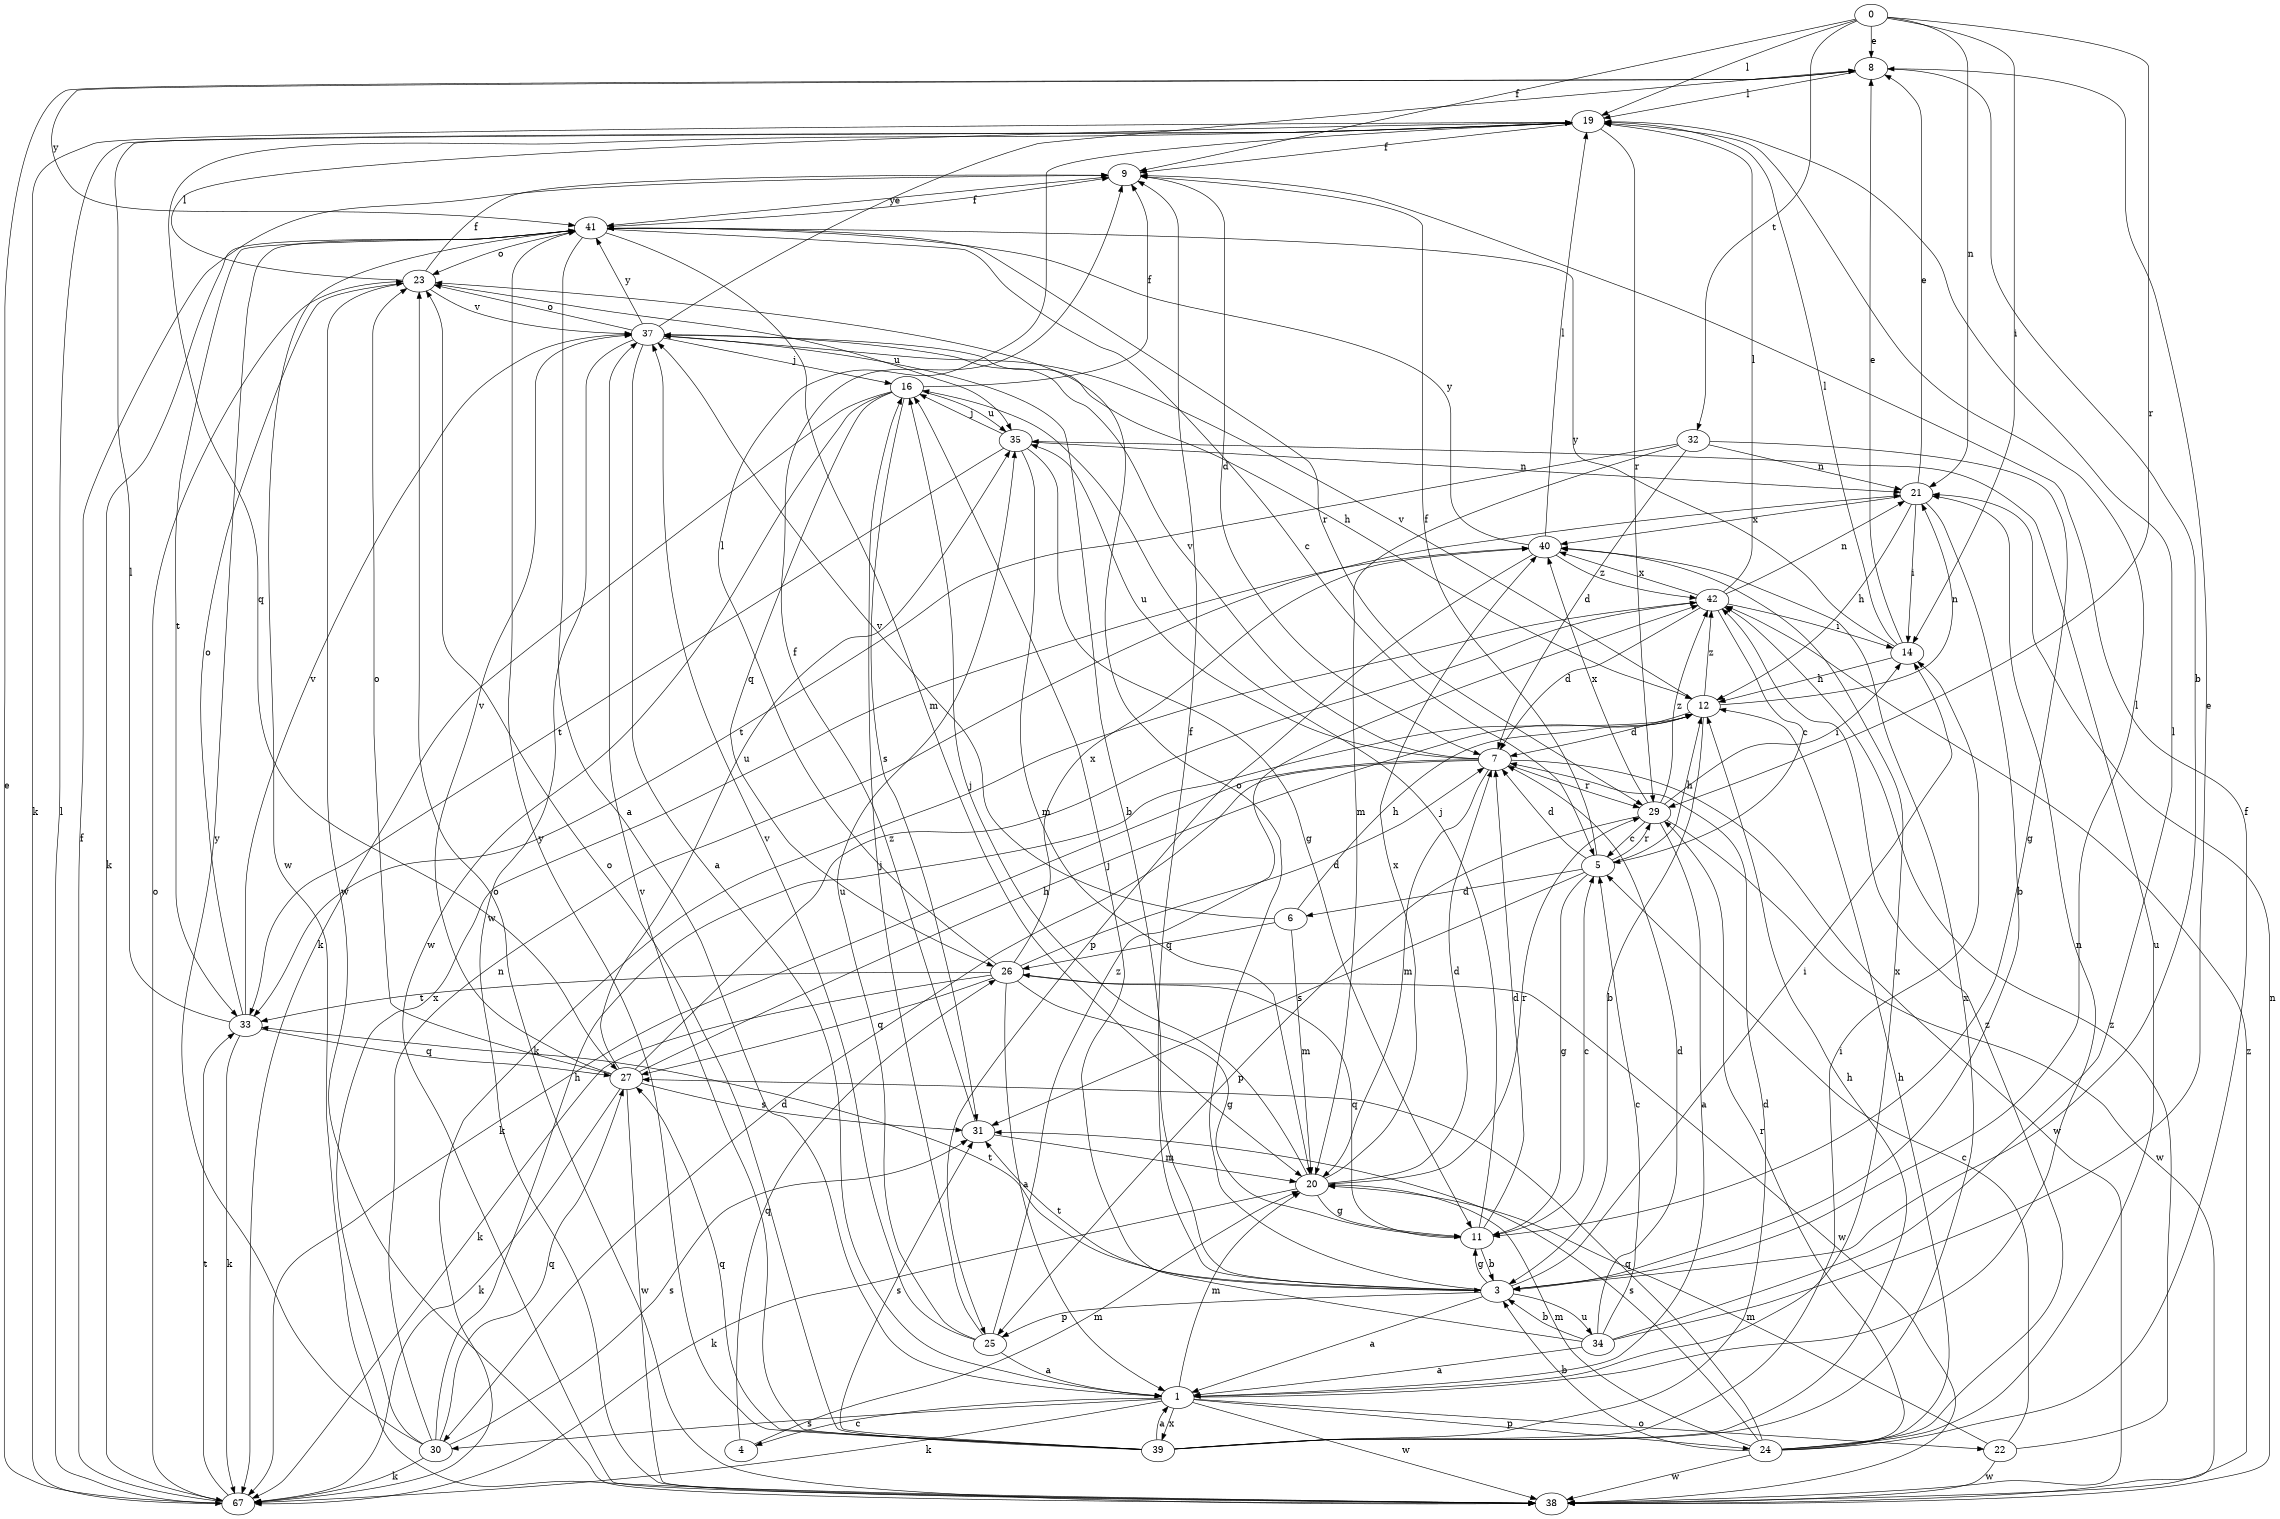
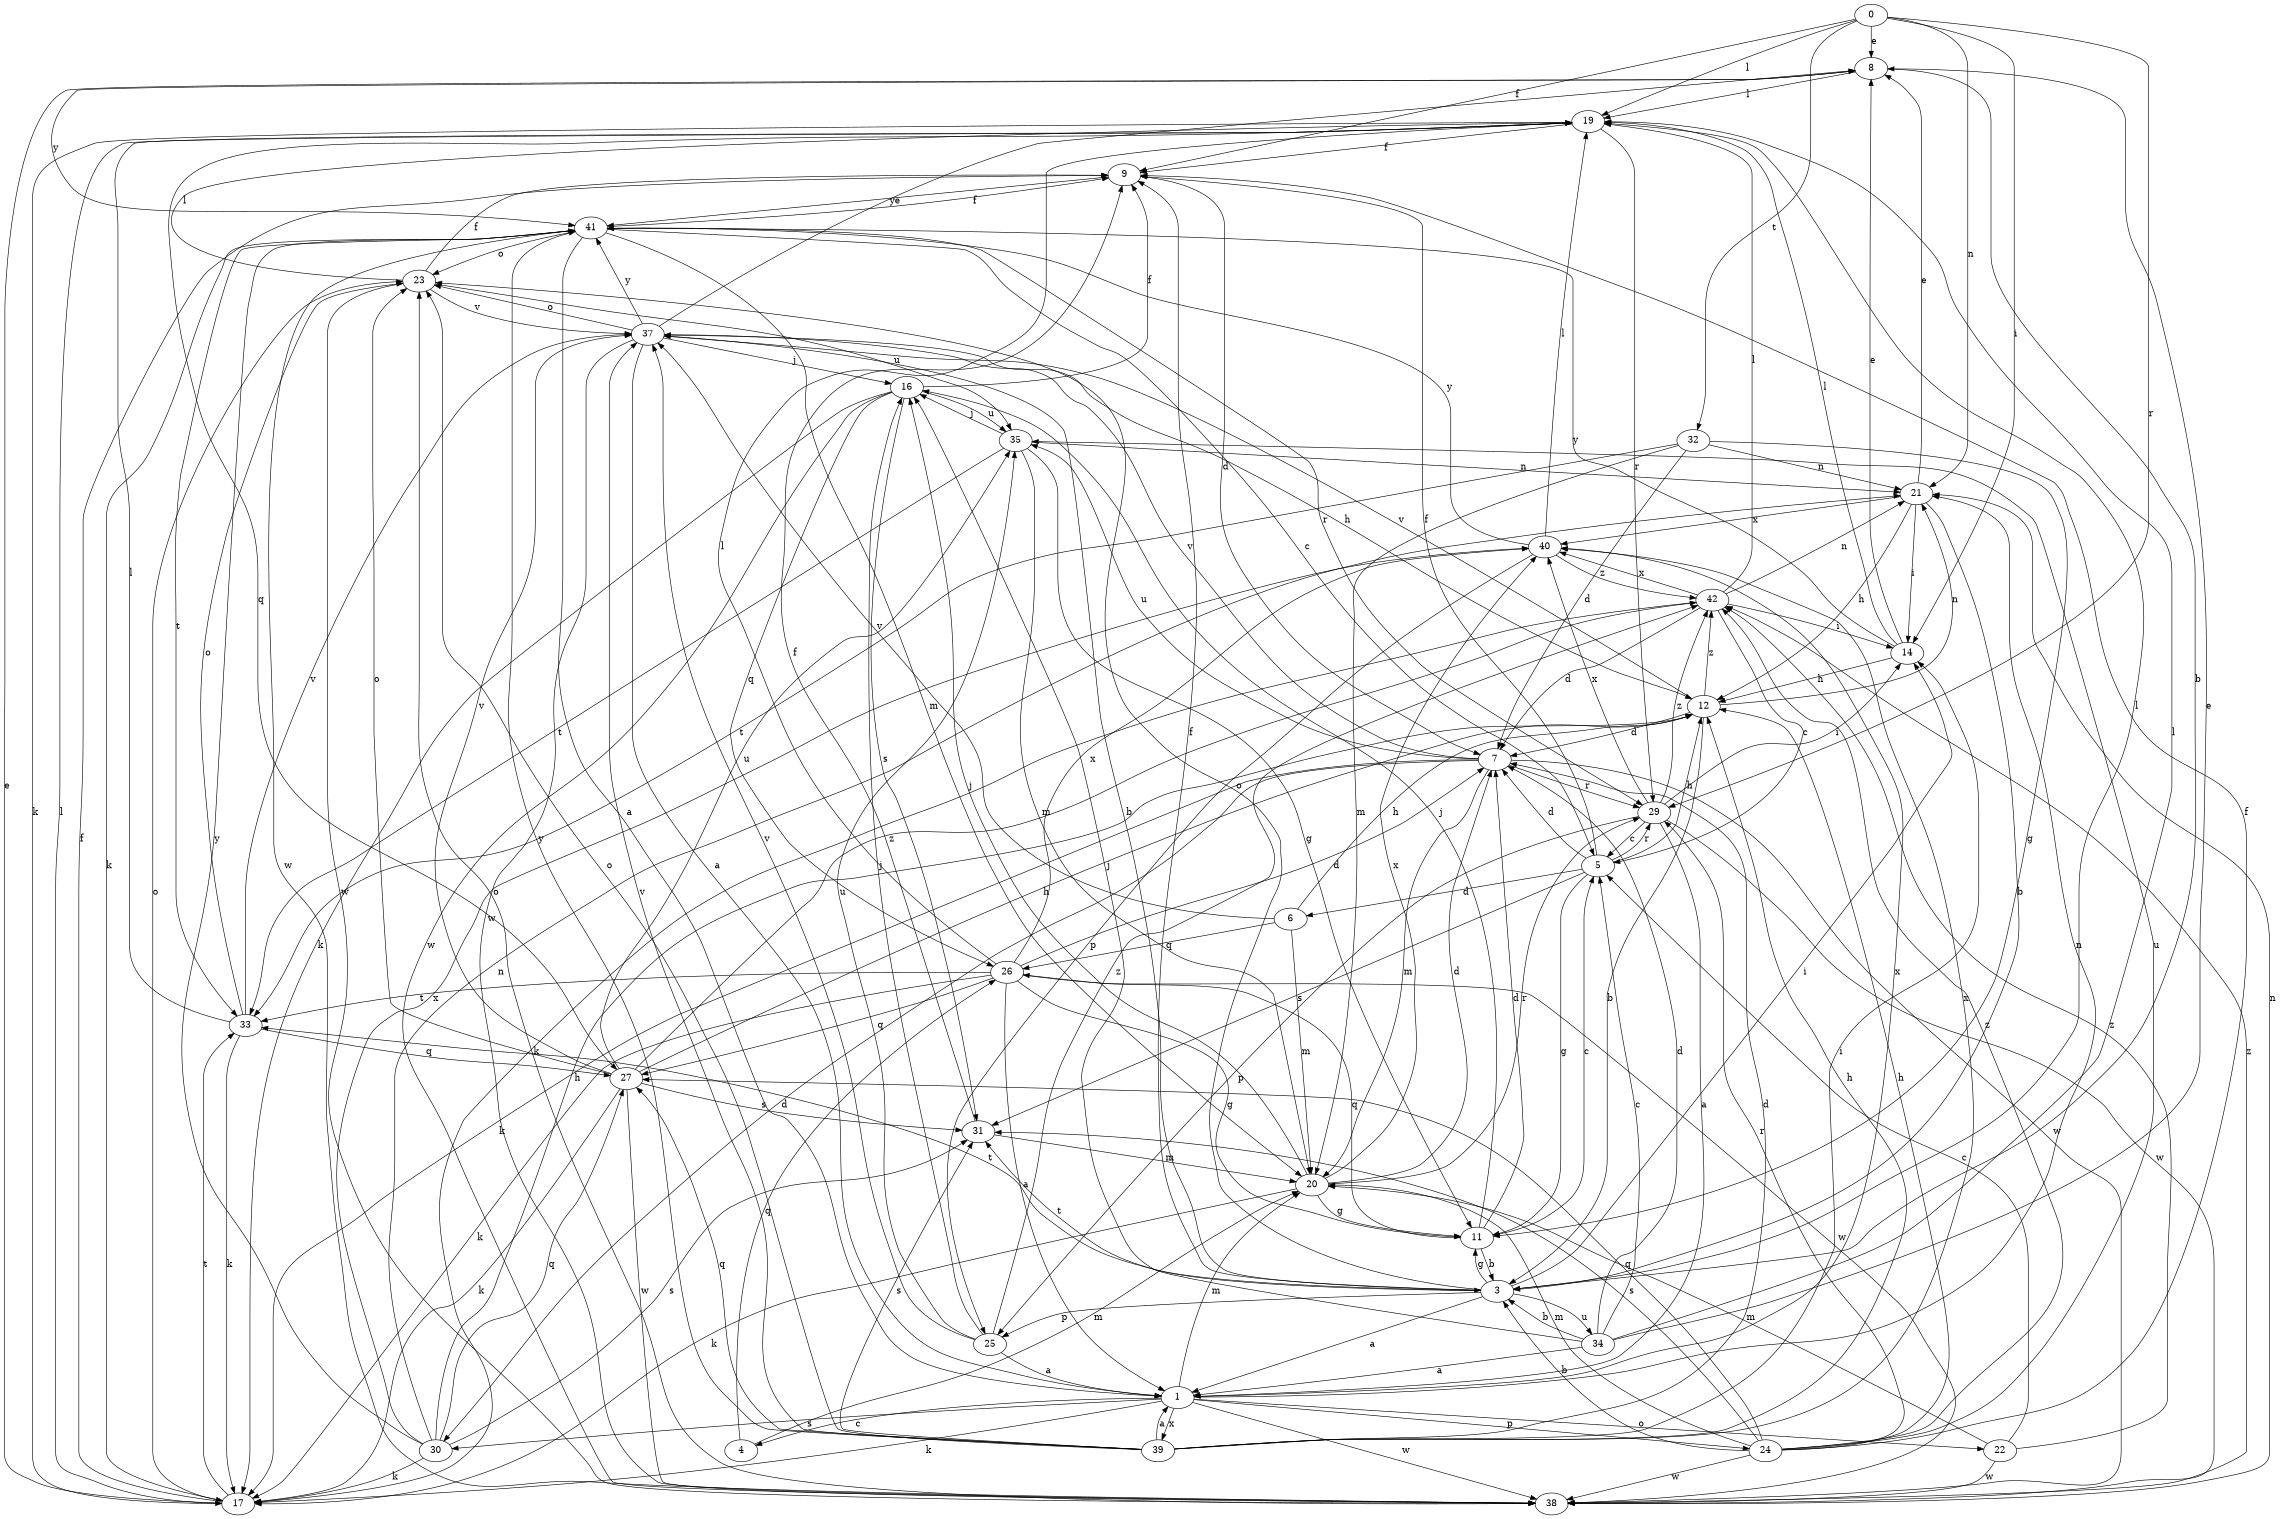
(238, 1504) -> (238, 1504)
